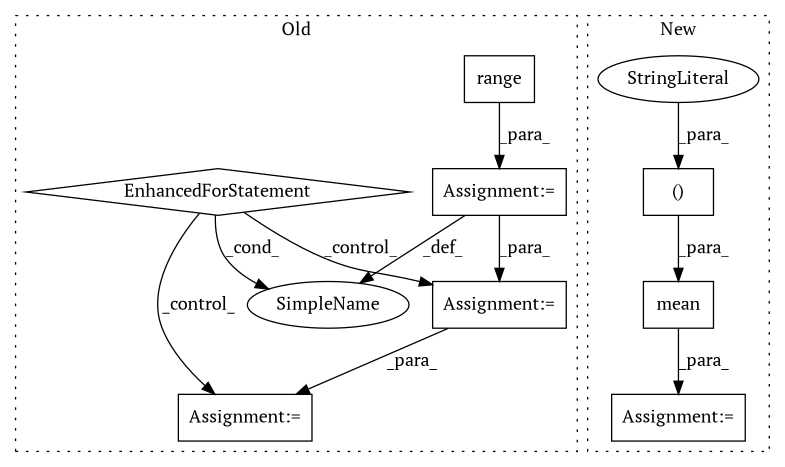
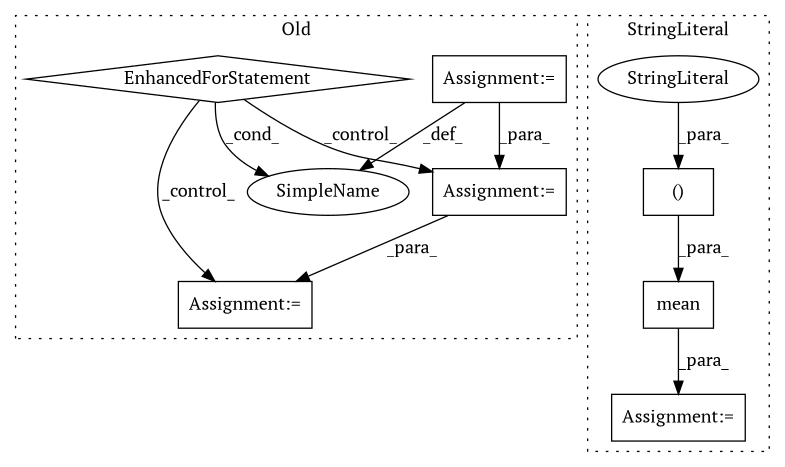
(678, 30) -> (678, 30)
(499, 79) -> none
